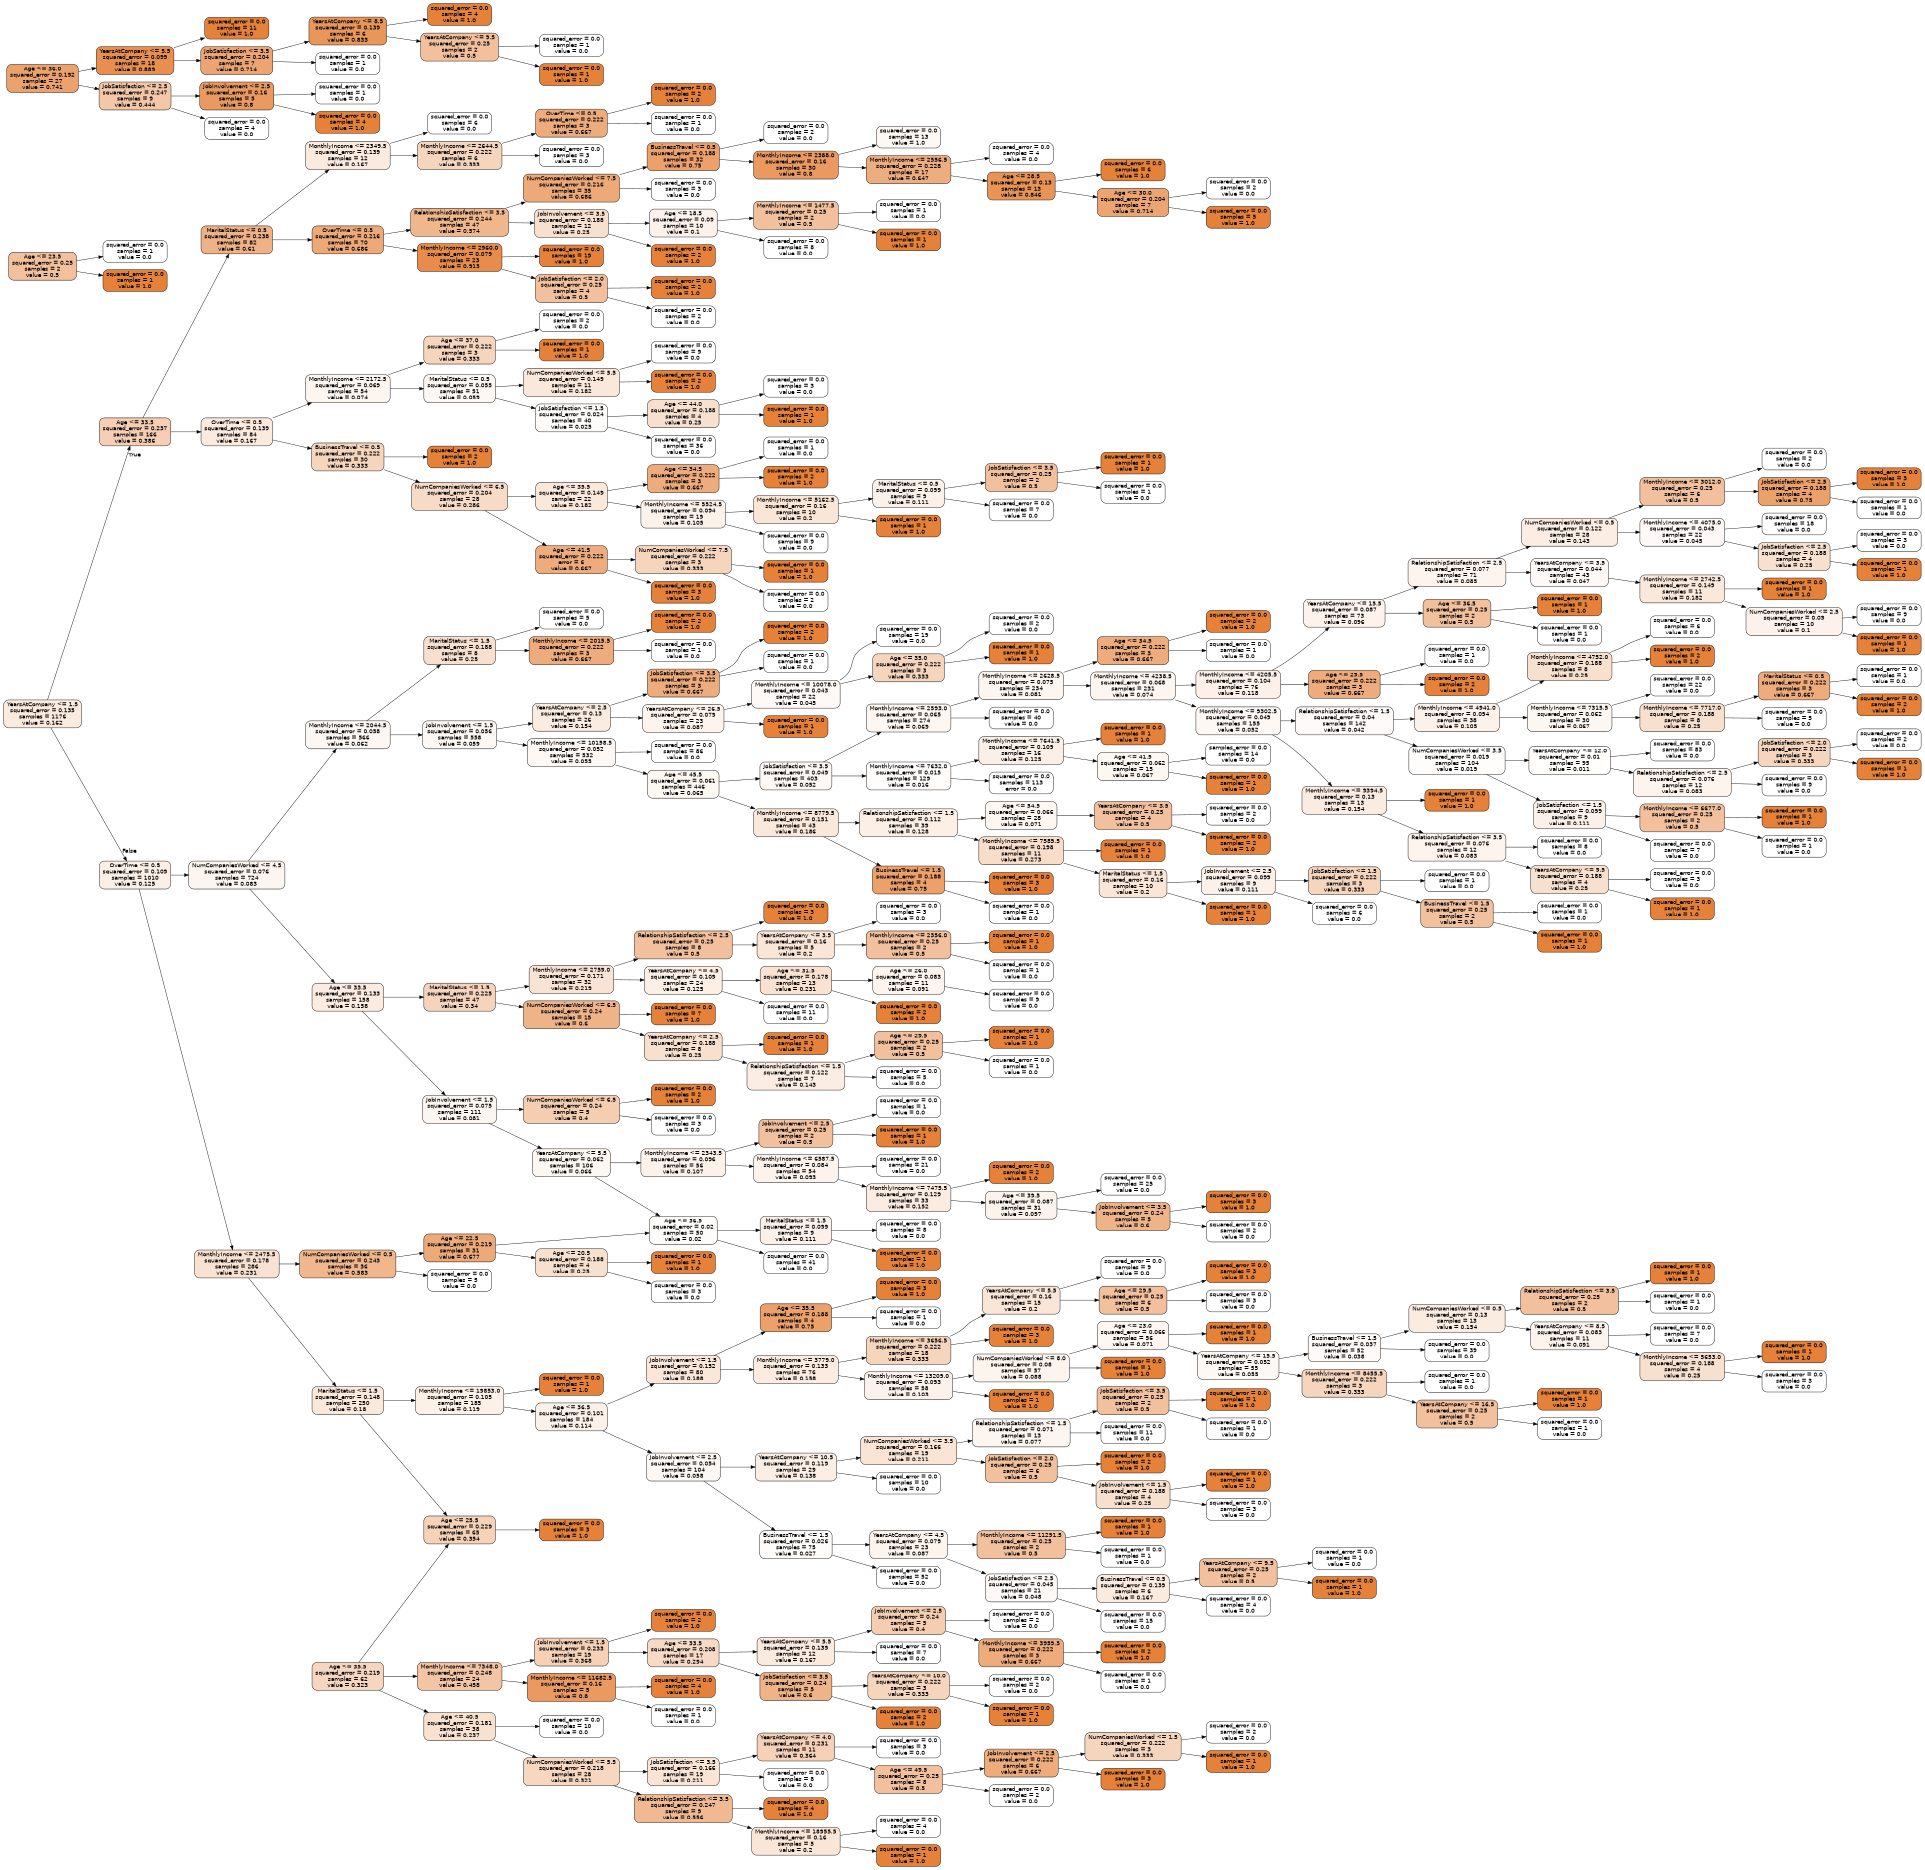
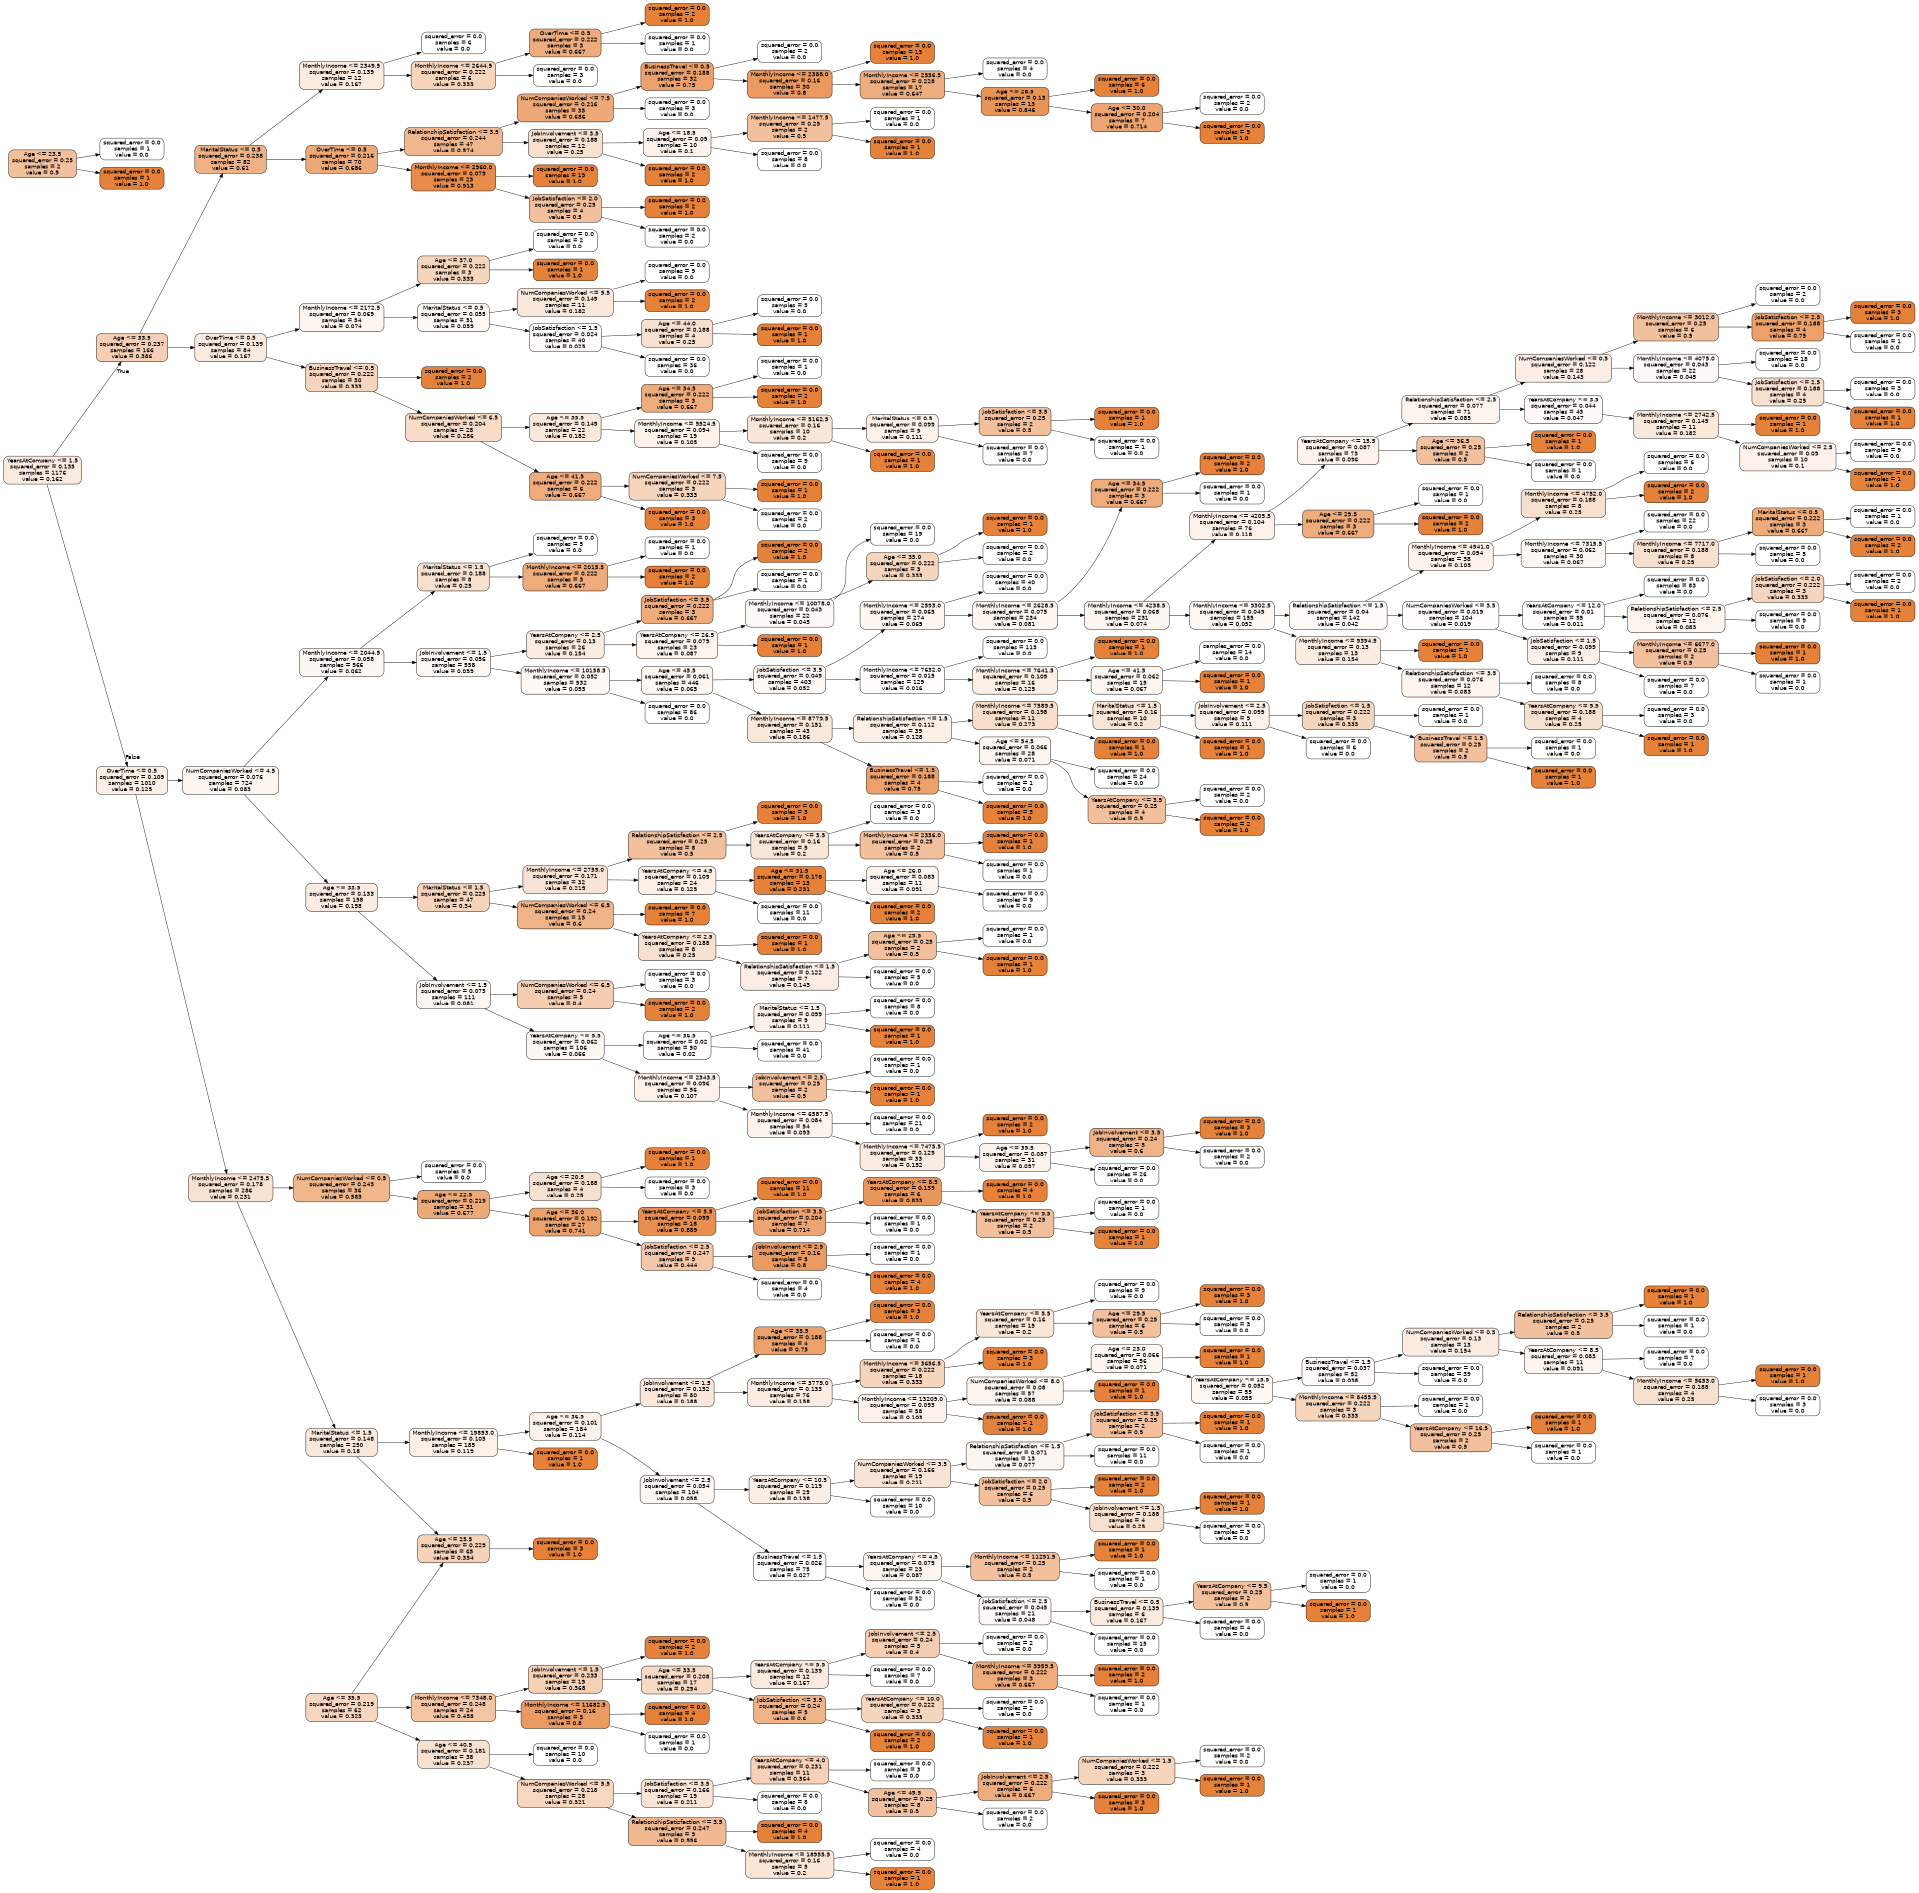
(909, 137) -> (902, 52)
(571, 560) -> (565, 486)
none -> (1127, 777)
(1021, 783) -> (1015, 648)
(796, 980) -> (790, 880)
(1133, 1184) -> (1127, 1175)
(570, 1239) -> (507, 1213)
